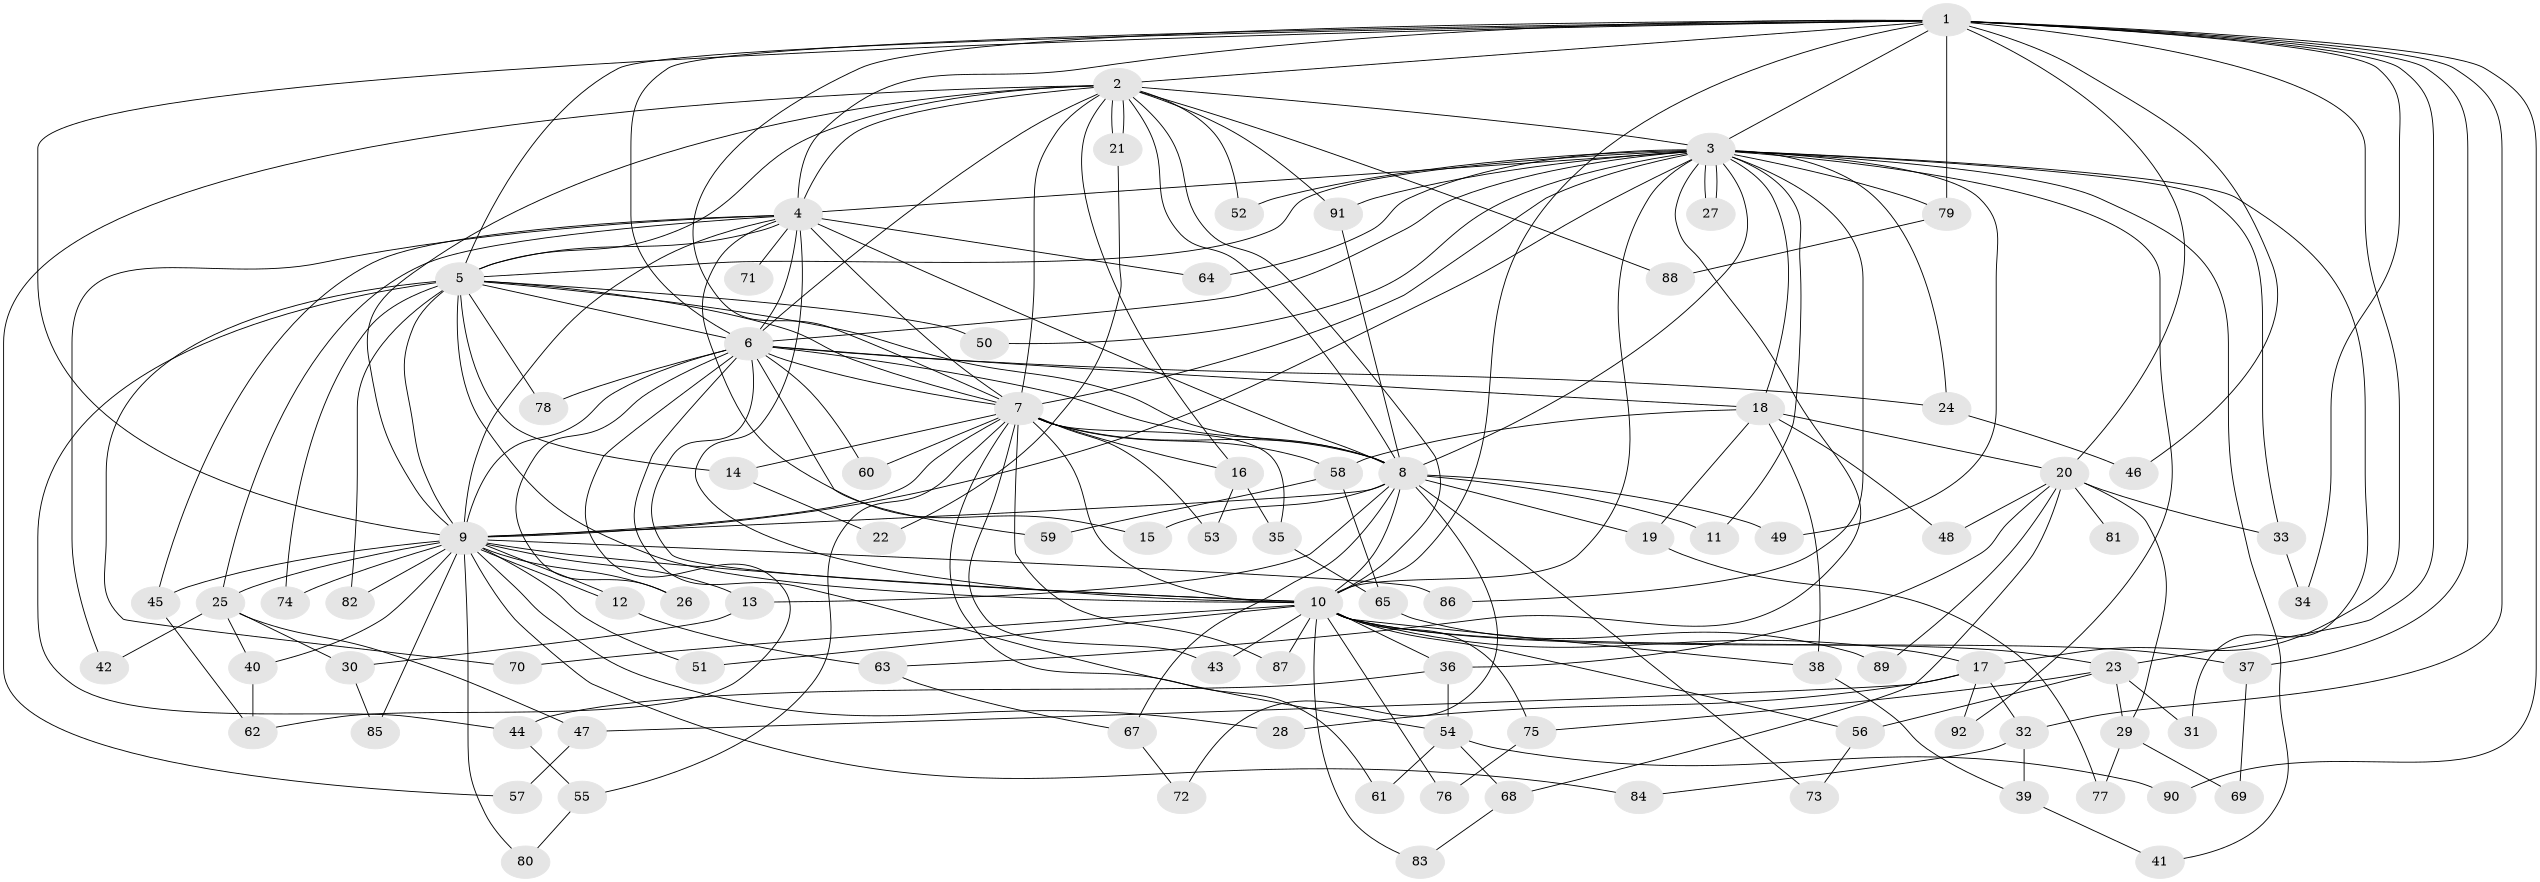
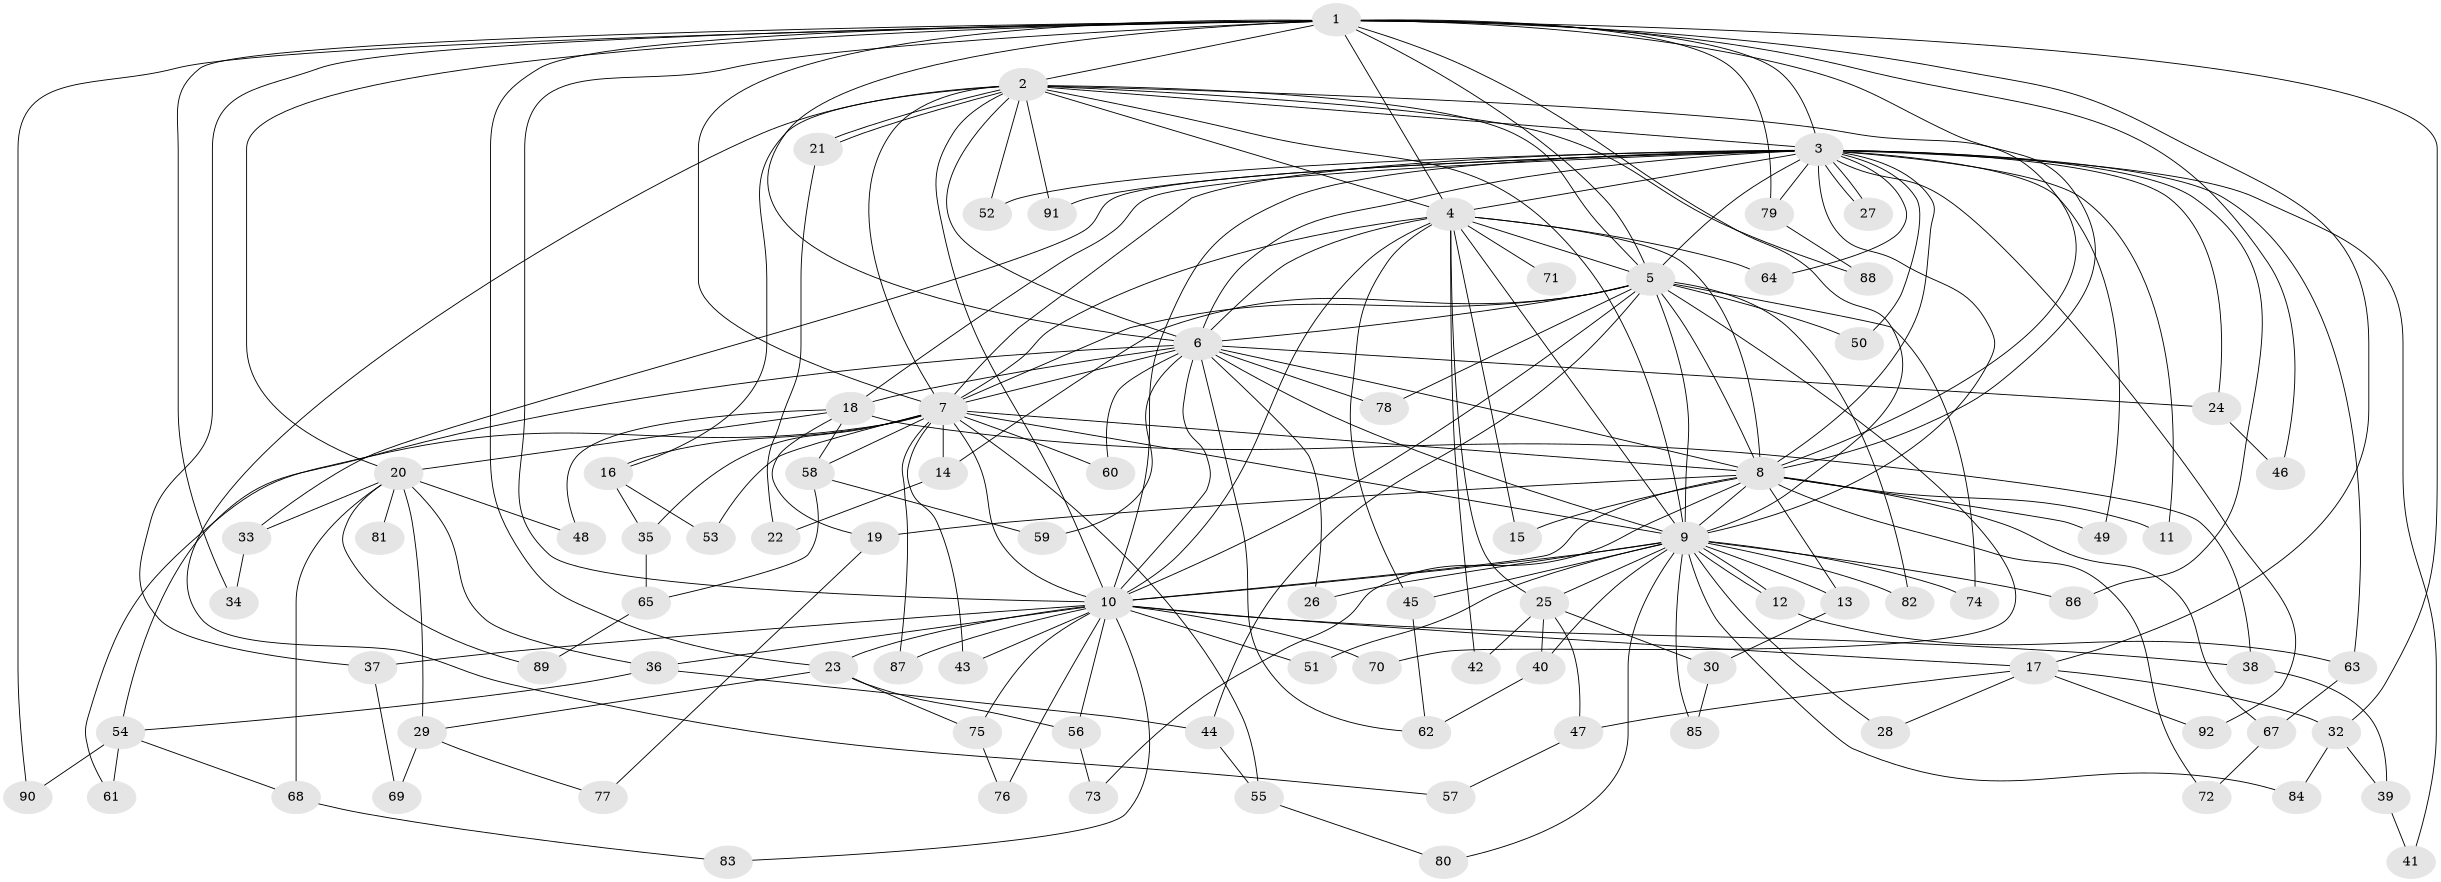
(1371, 344) -> (1950, 133)
(2192, 733) -> none
